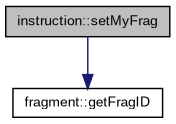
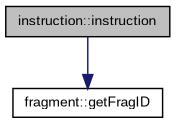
(88, 22) -> (88, 22)
